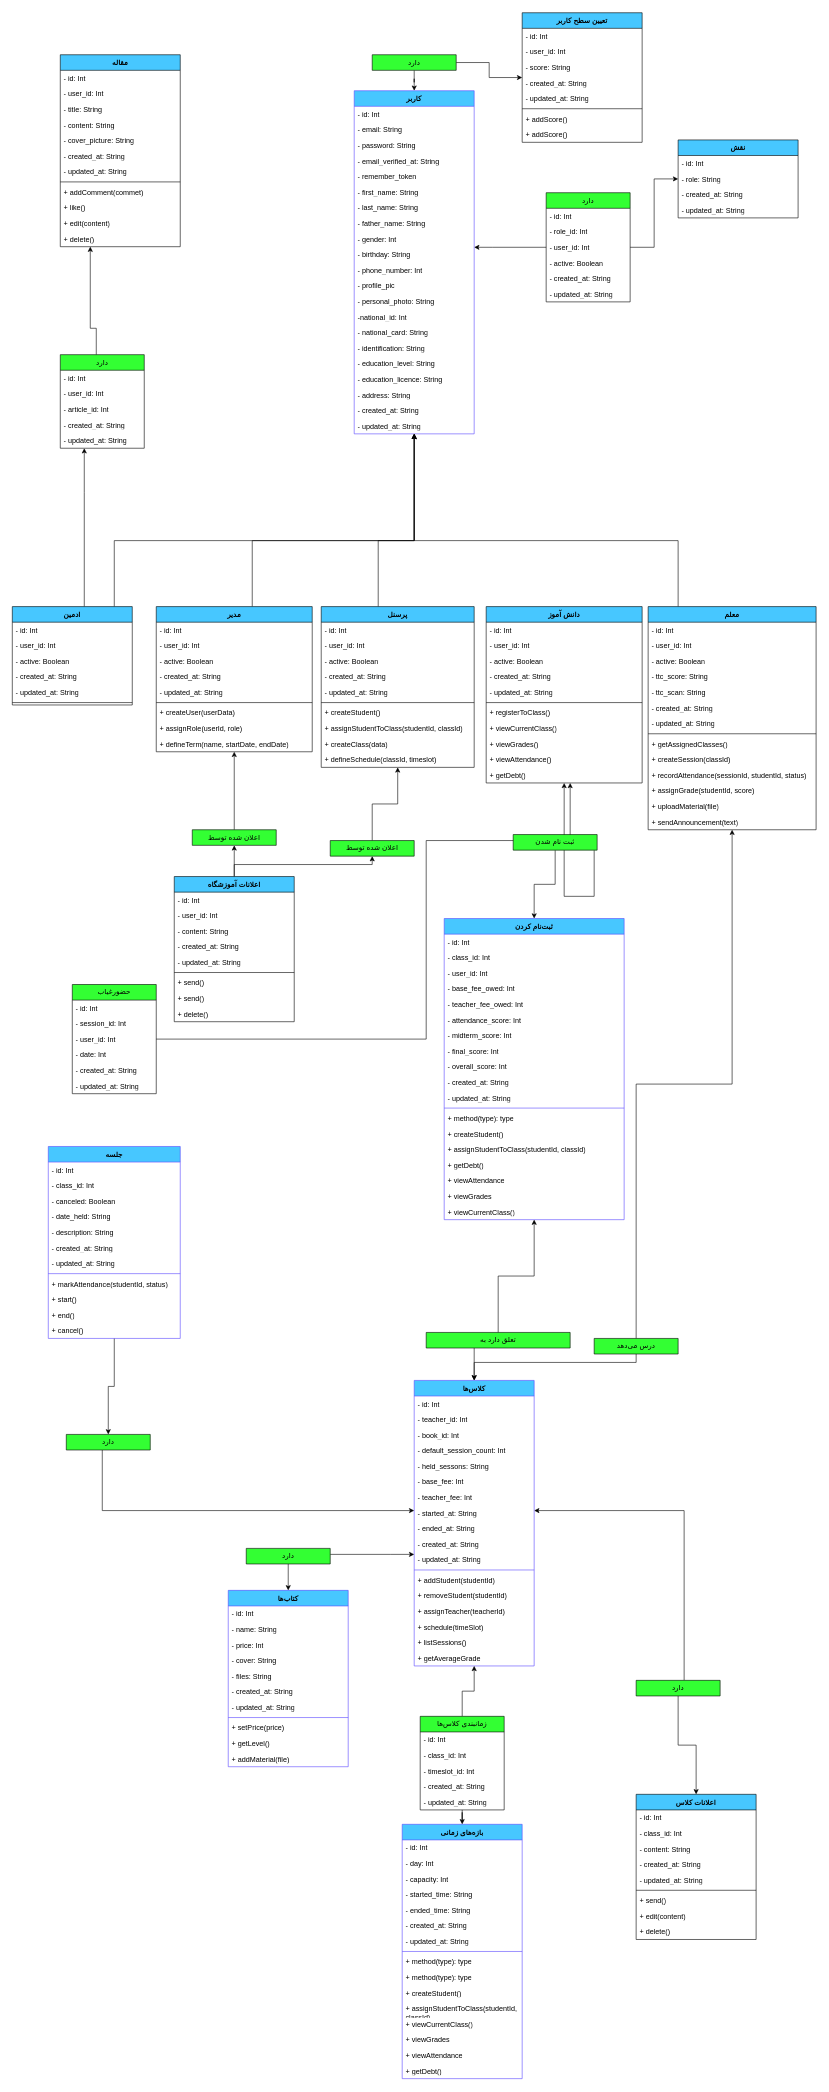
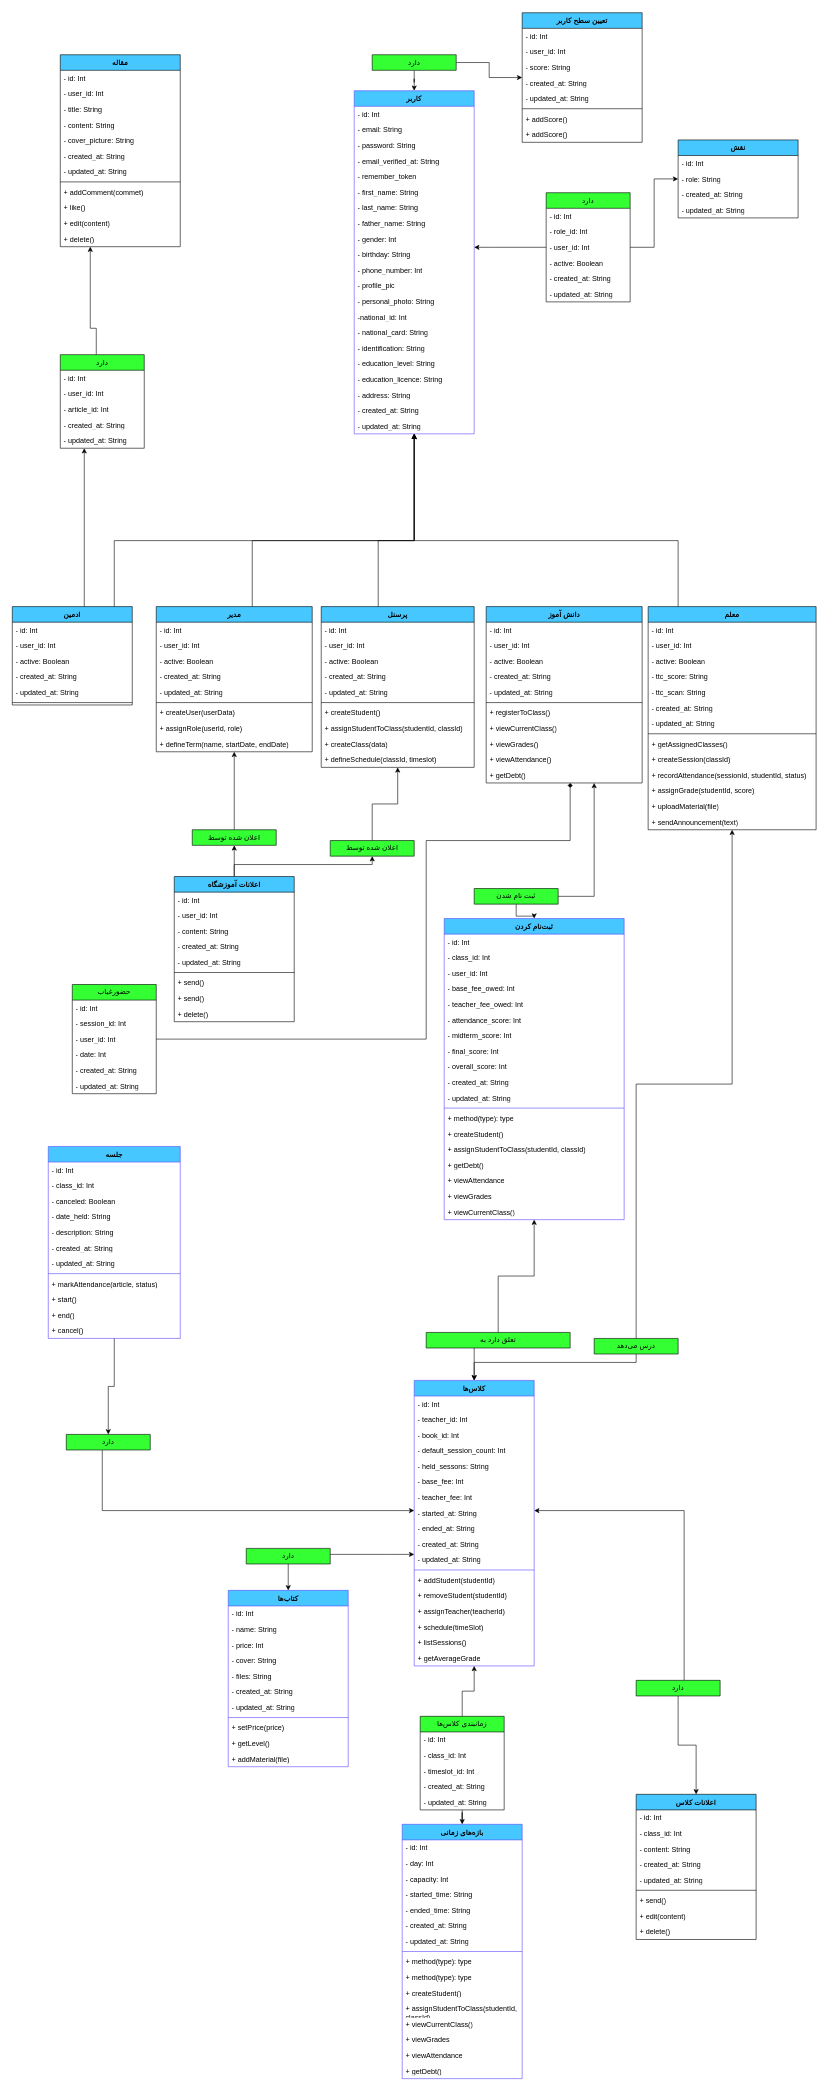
(570, 788) -> (570, 788)
(555, 842) -> (516, 896)
(115, 1289) -> (114, 1284)
